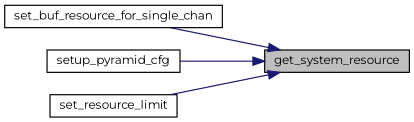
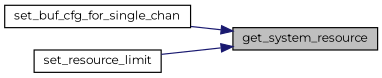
(114, 16) -> (98, 16)
(114, 61) -> none
